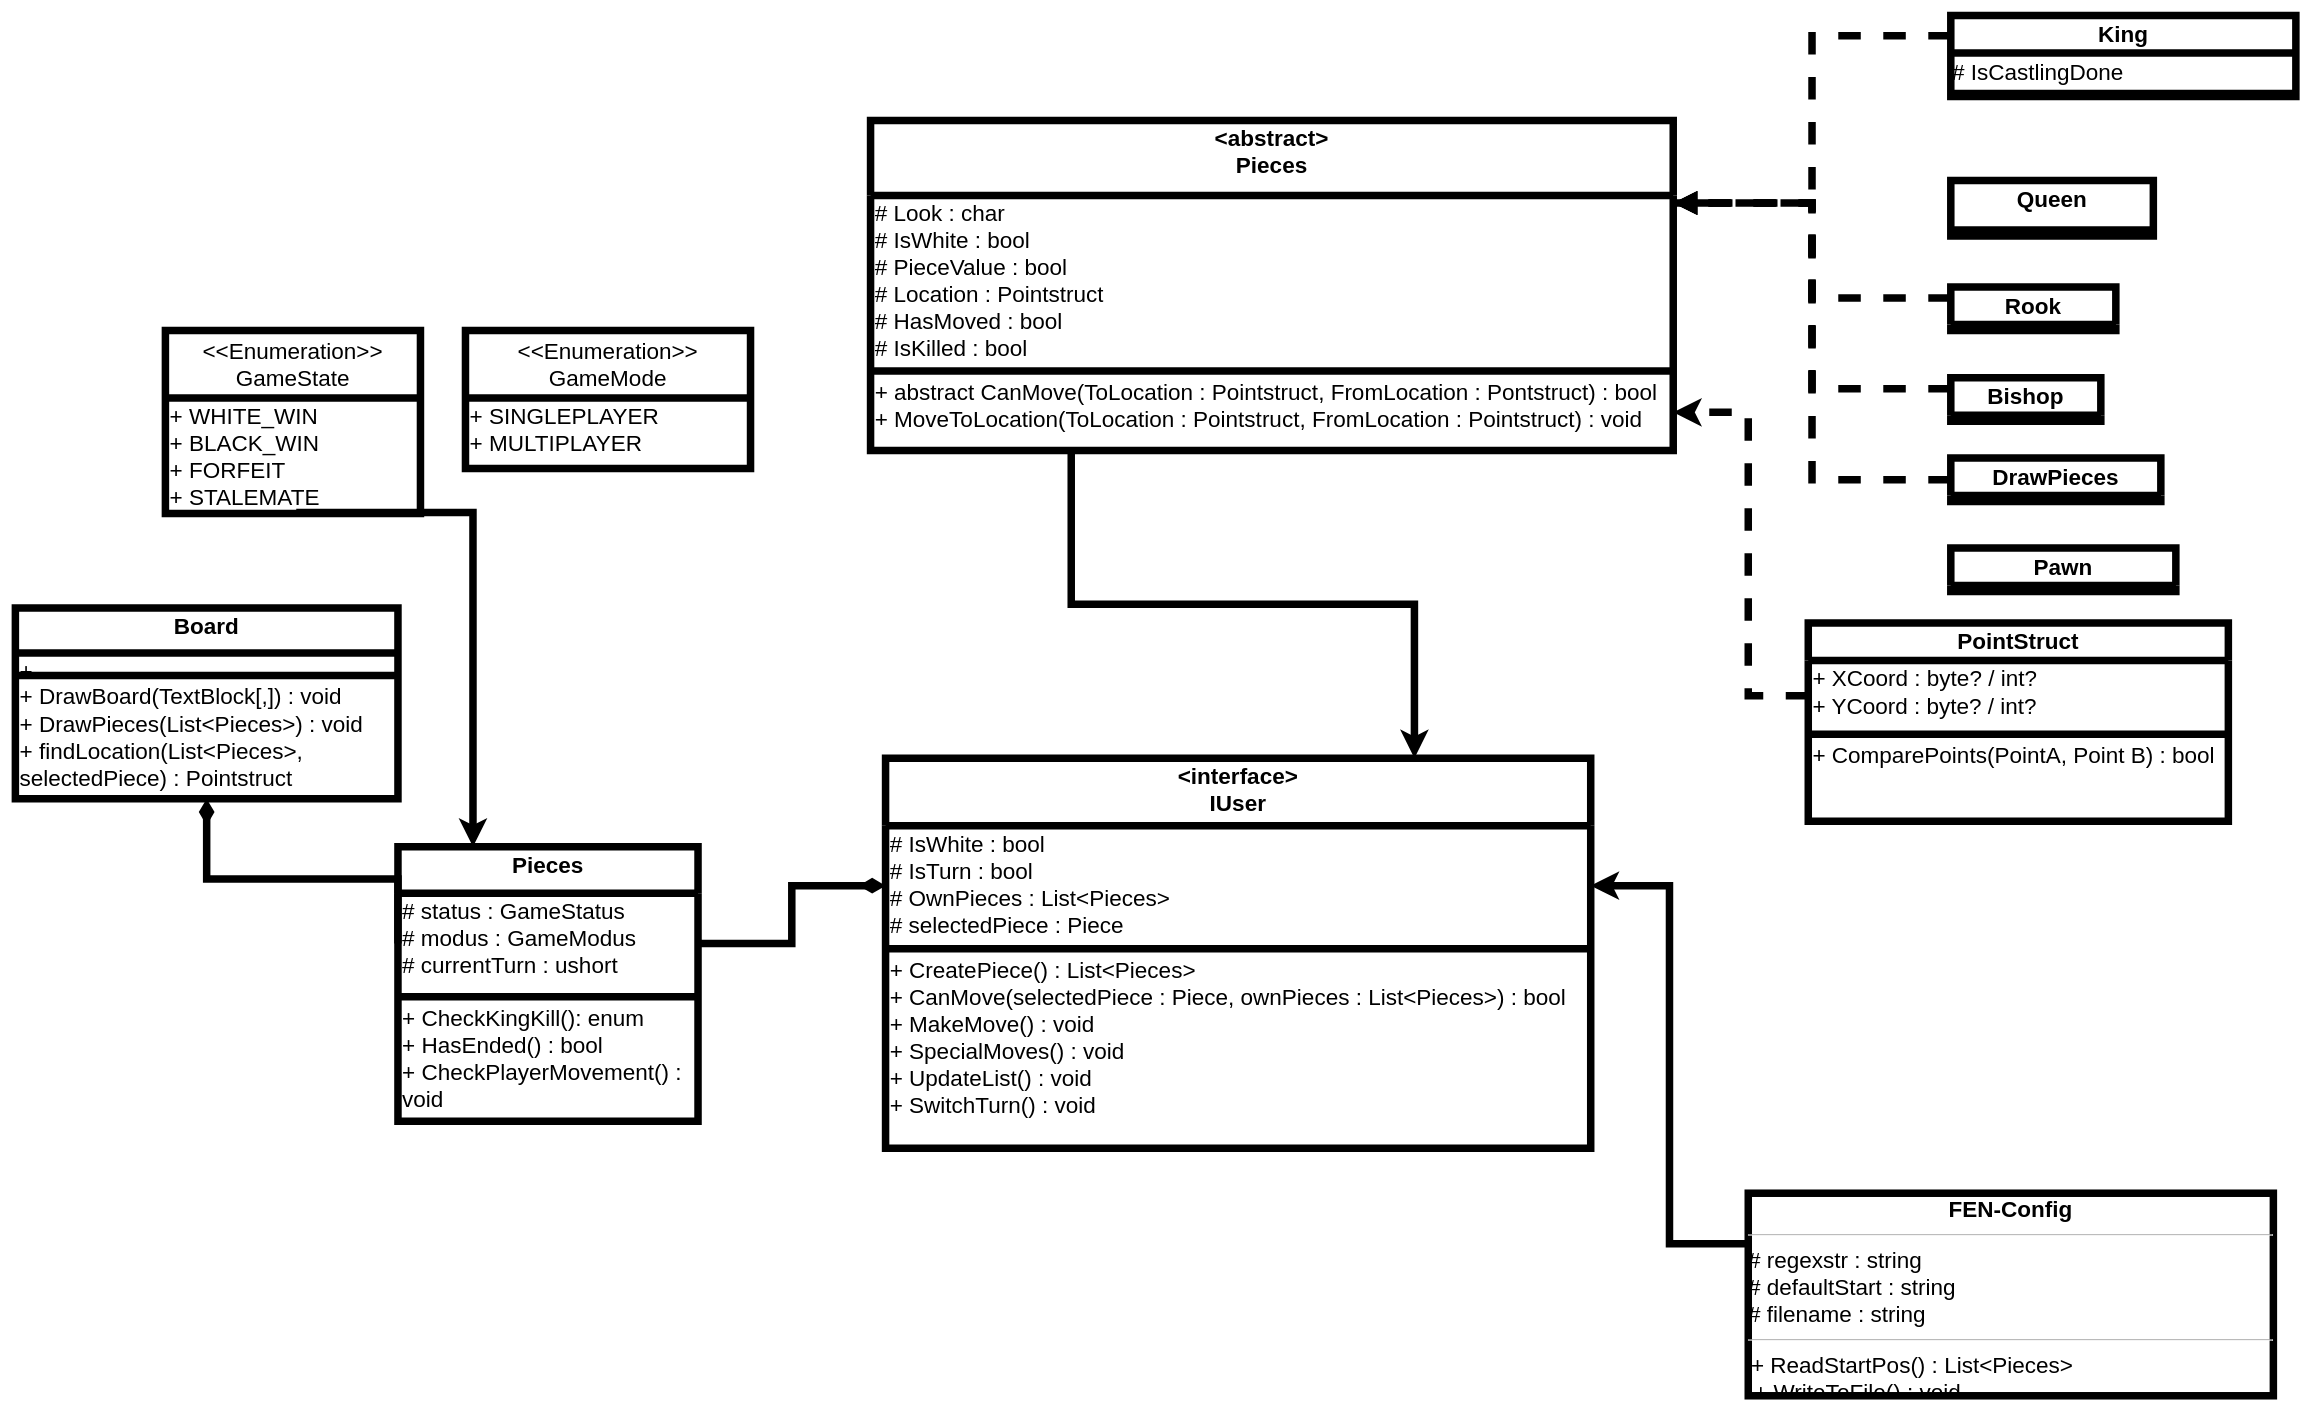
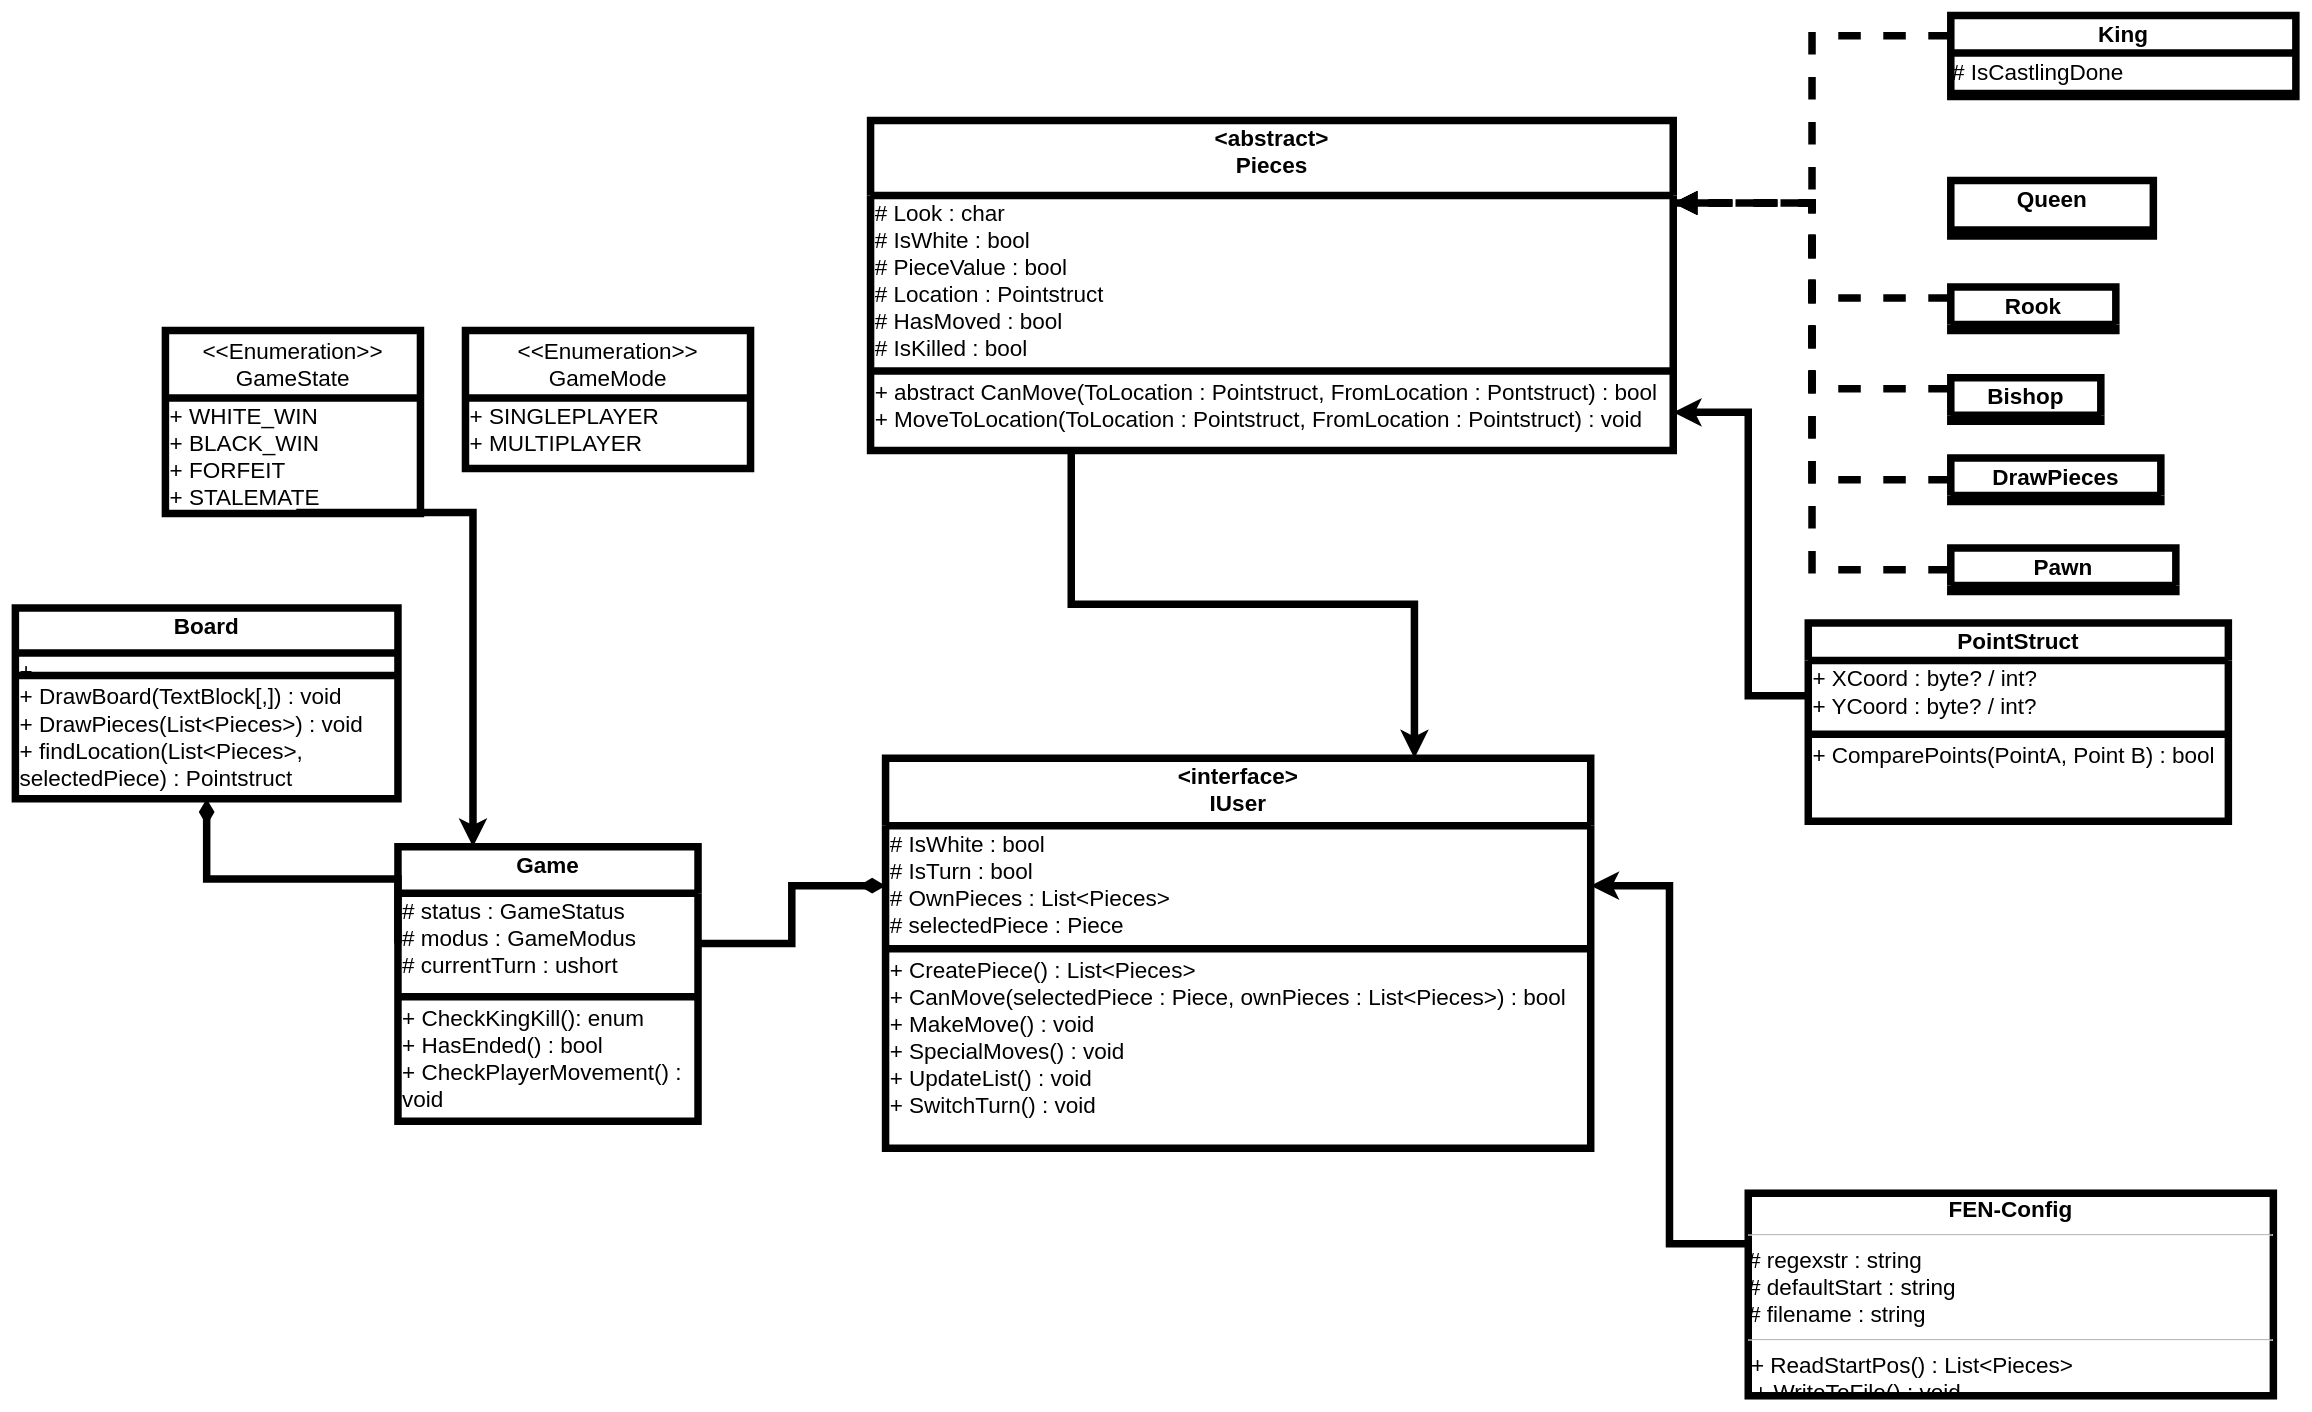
none -> (1894, 570)
(1774, 696) -> (1774, 696)
(548, 865) -> (548, 865)
